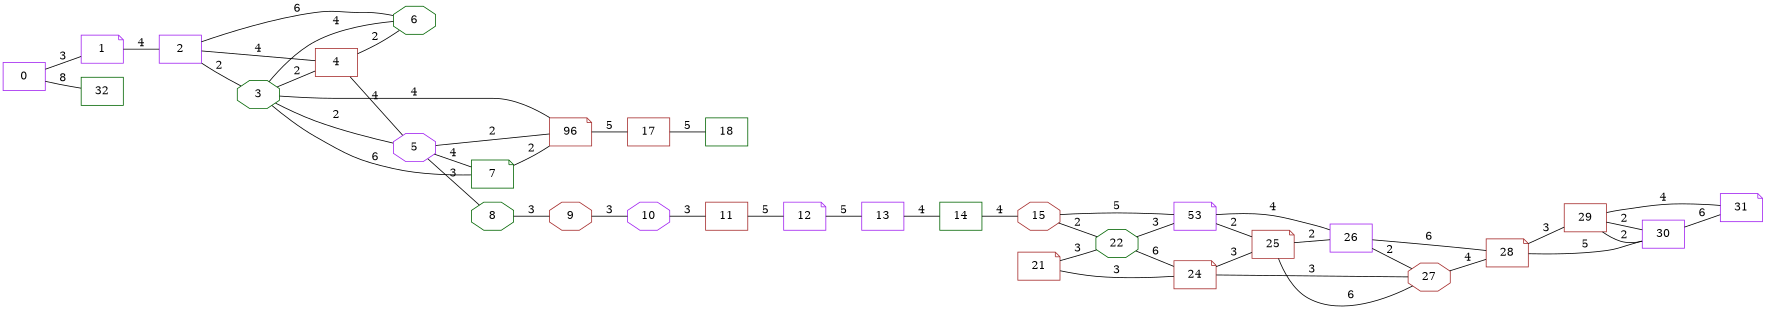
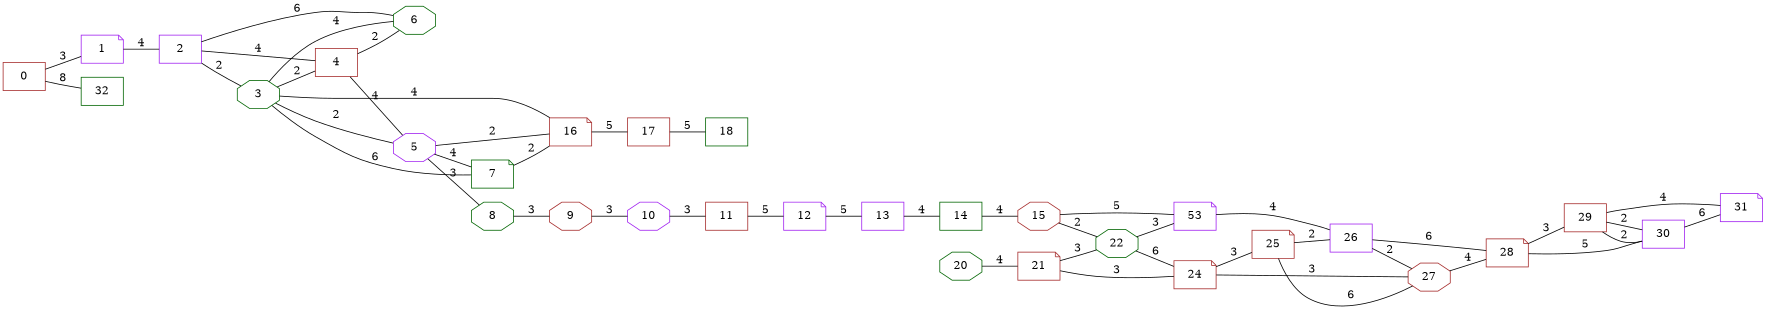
(24, 76) -> (24, 76)
(571, 132) -> (571, 132)
(1234, 230) -> none
none -> (961, 266)
